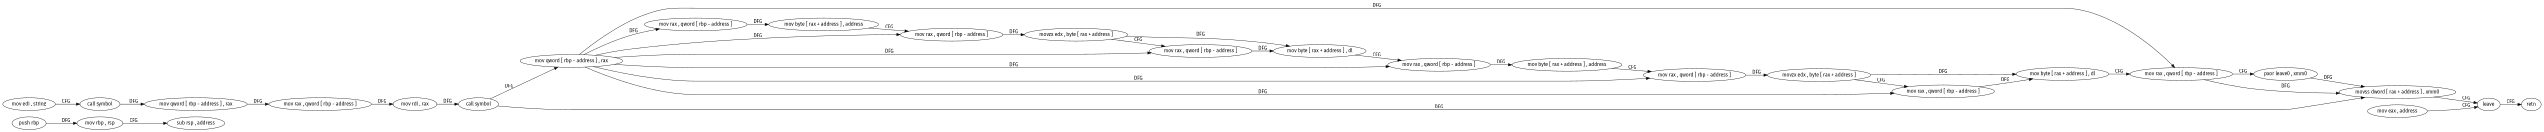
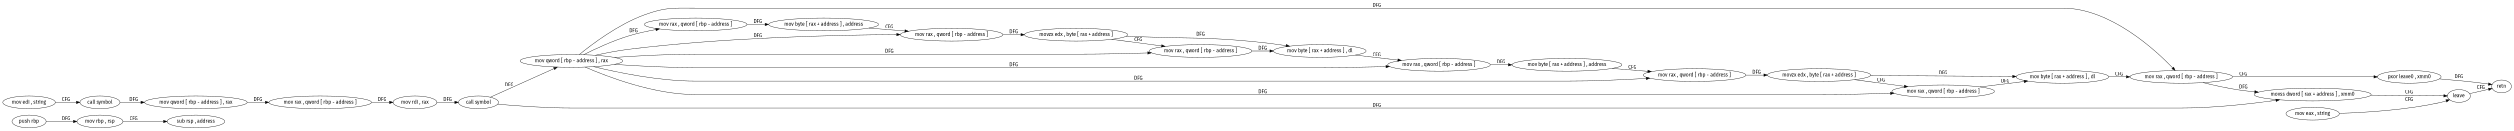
(2336, 82) -> (2464, 81)
(2397, 111) -> (2313, 114)
